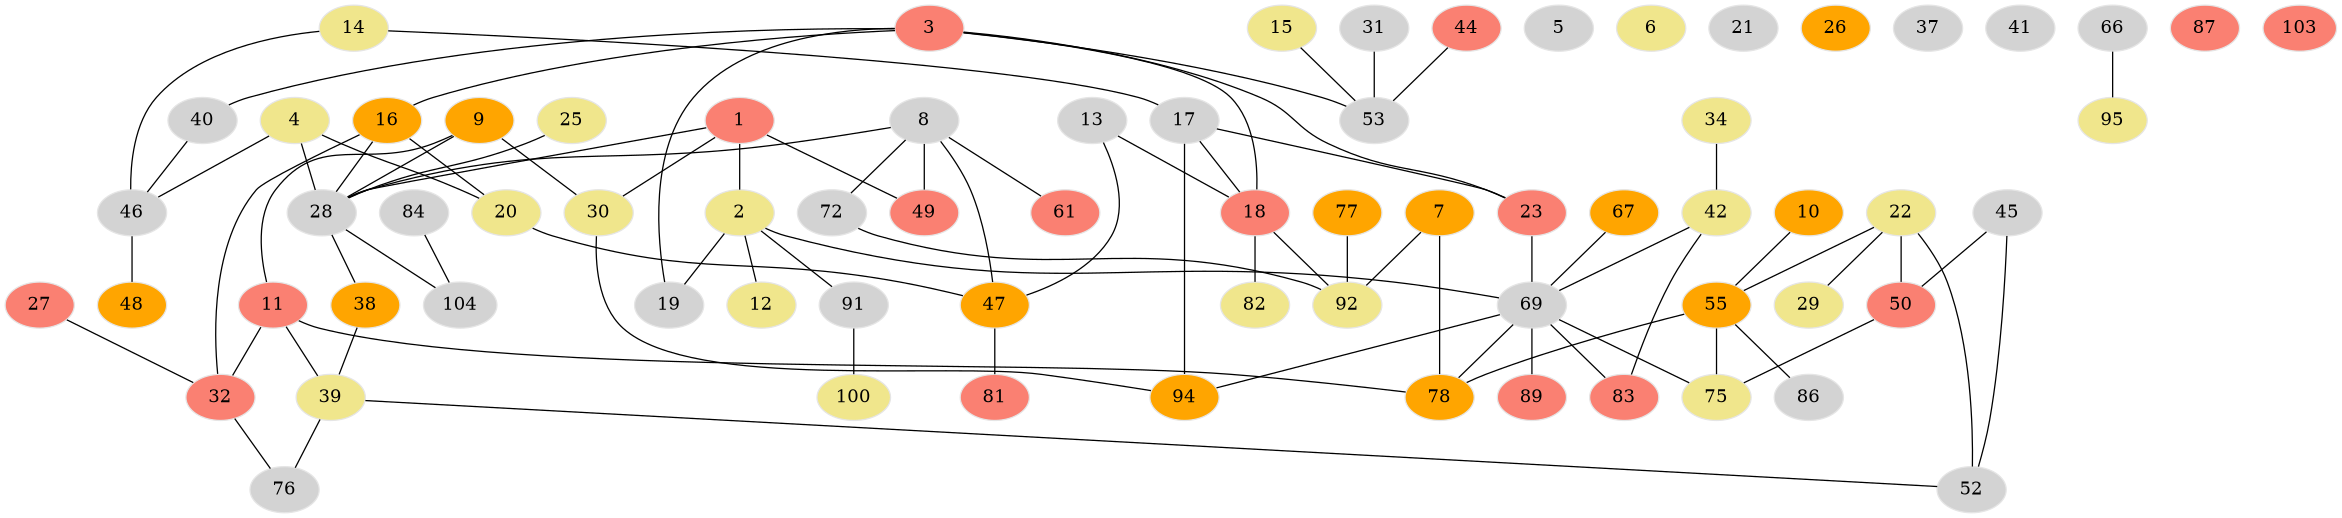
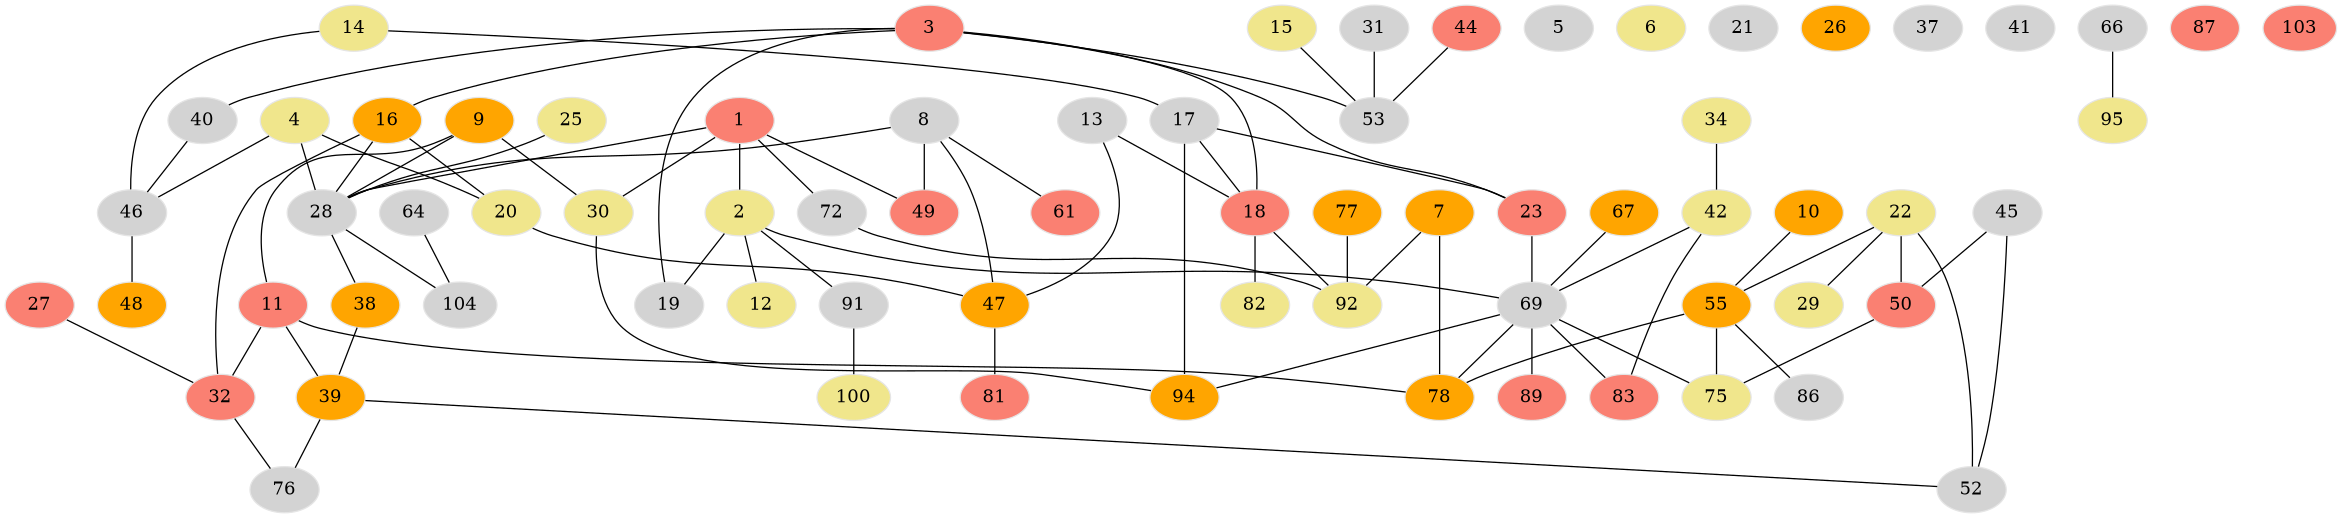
(878, 167) -> (786, 167)
(414, 213) -> (414, 213)
(331, 397) -> (331, 397)
